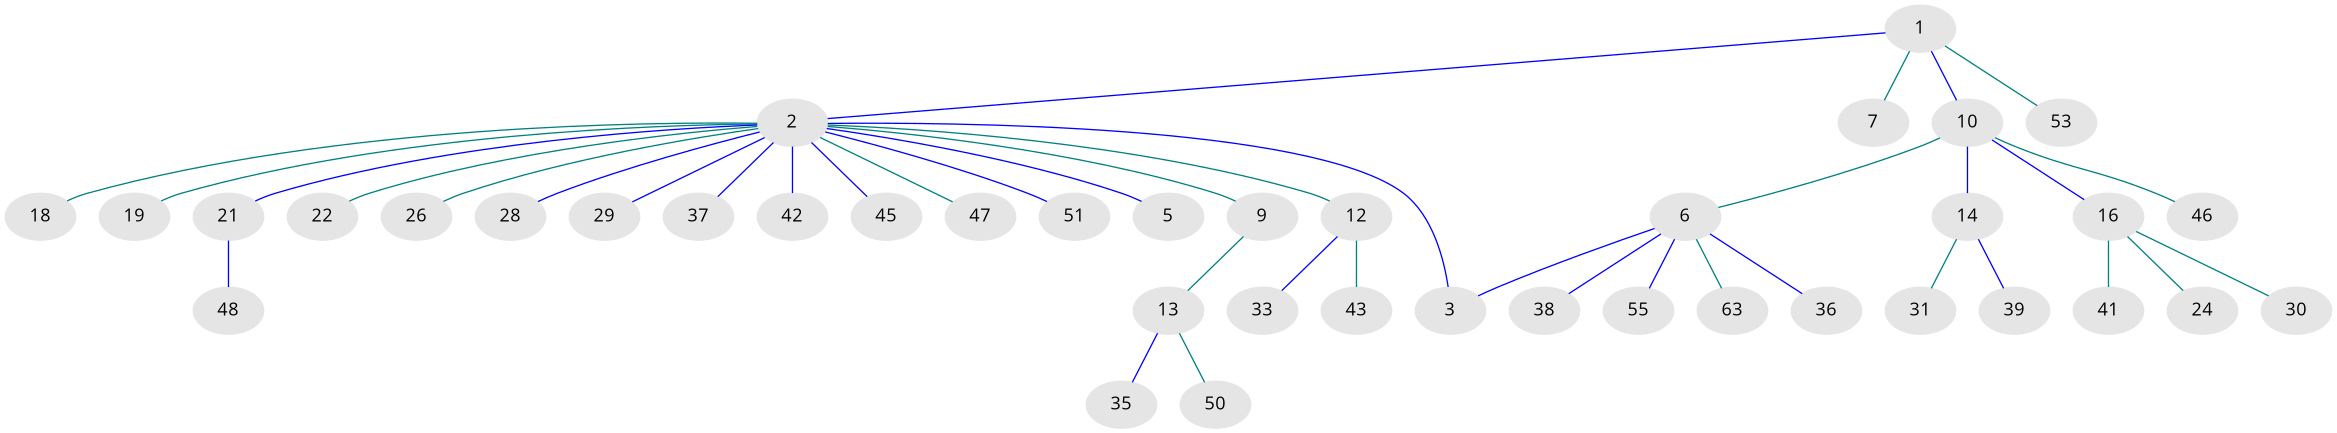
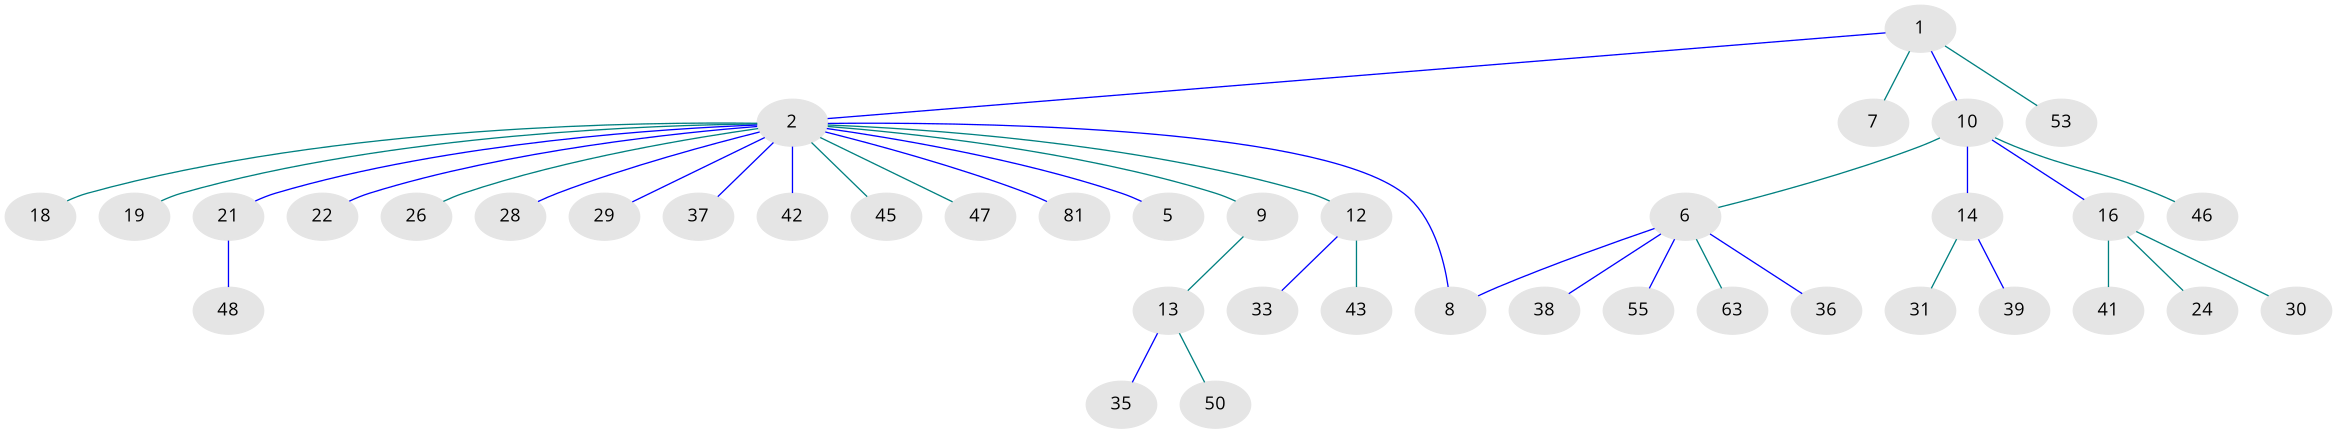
(551, 152) -> (551, 152)
(839, 170) -> (839, 170)
(1074, 217) -> (1074, 217)
(1450, 311) -> (1450, 311)
